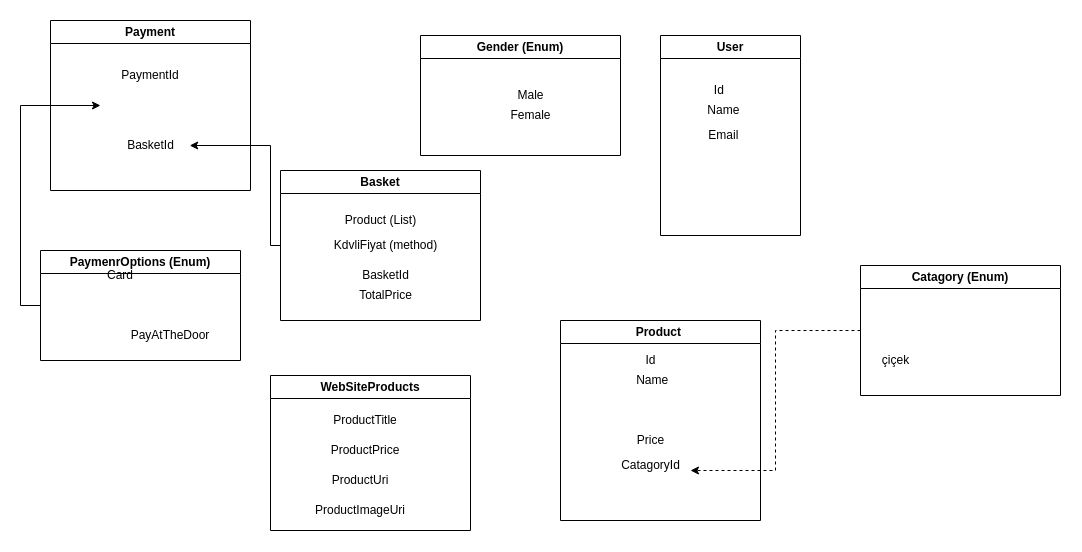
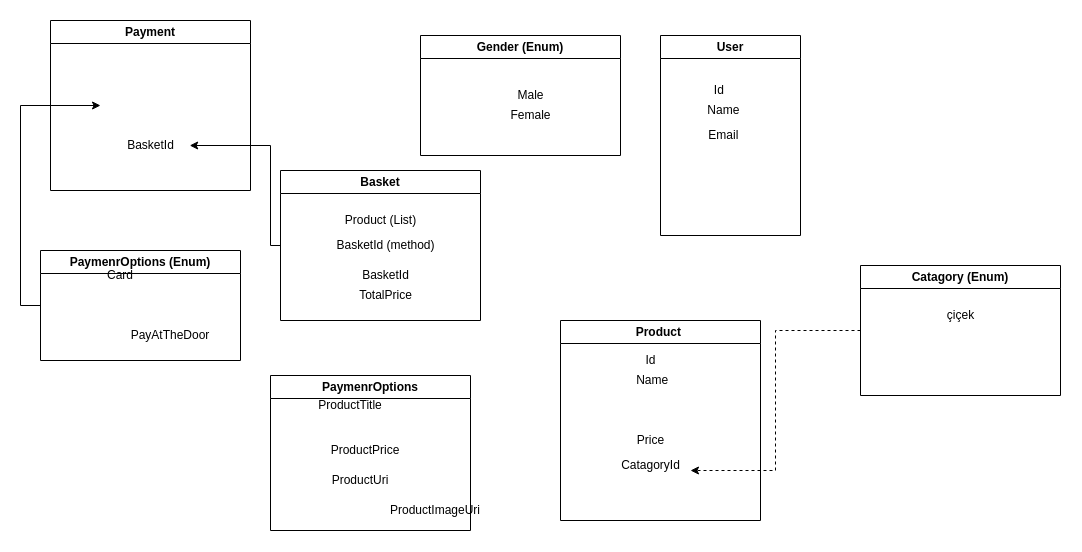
(151, 76) -> none
(386, 246) -> (386, 246)
(896, 361) -> (961, 316)
(371, 388) -> (371, 388)
(366, 421) -> (351, 406)
(361, 511) -> (436, 511)
